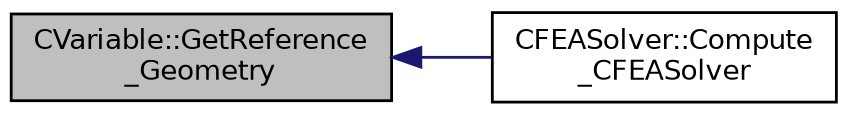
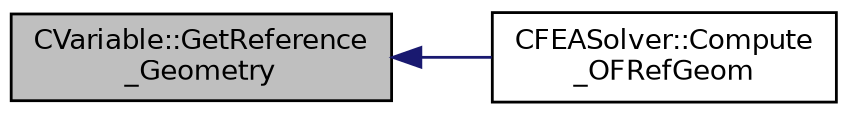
(664, 57) -> (664, 57)
